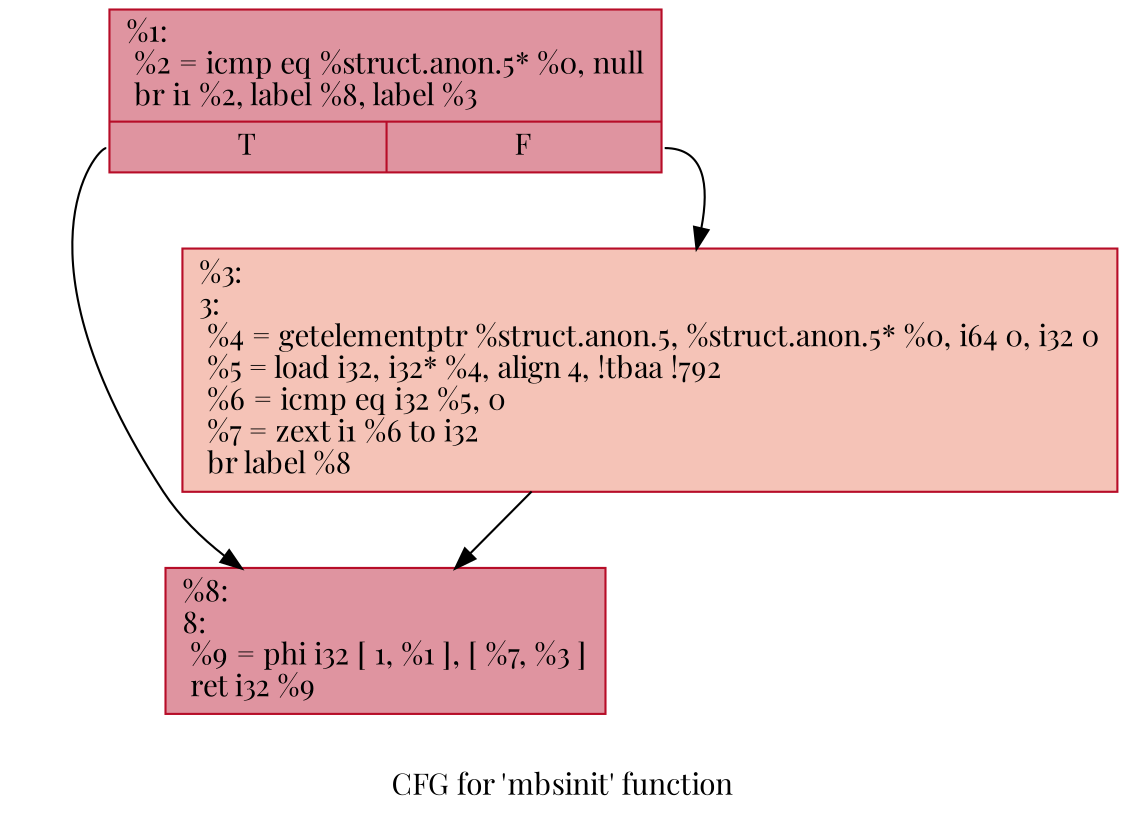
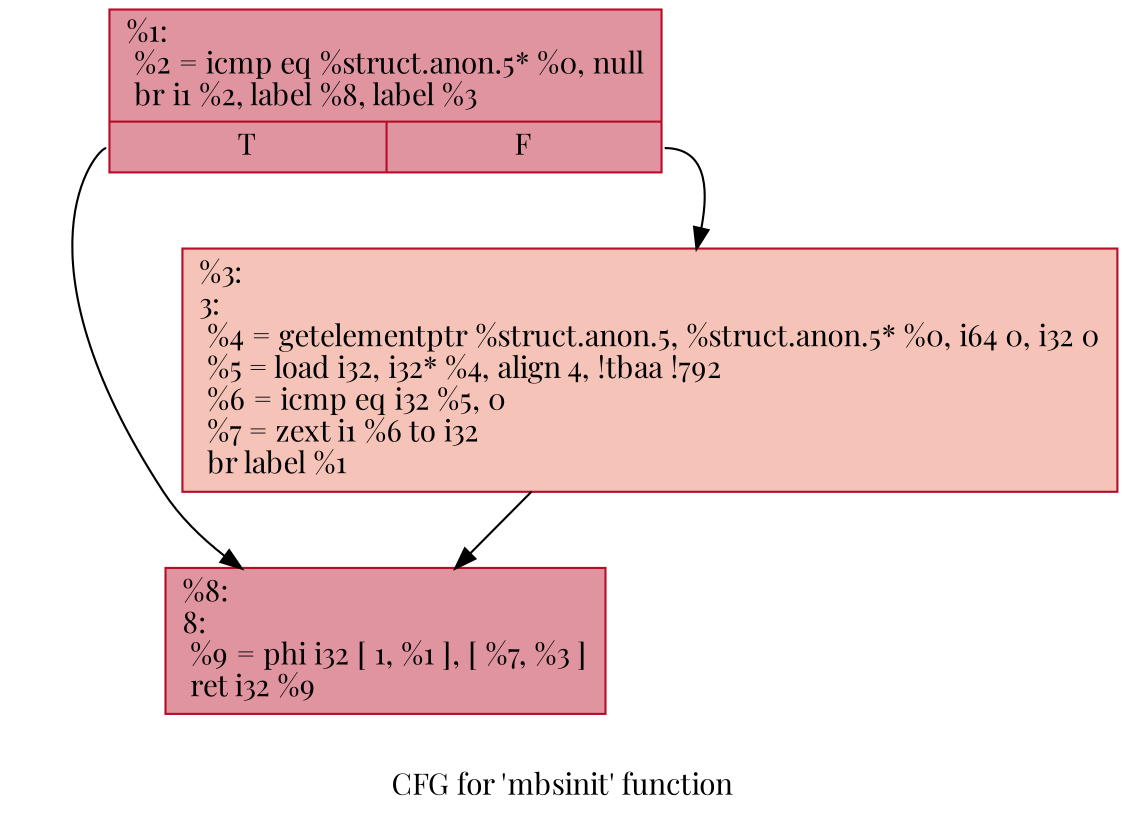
(277, 464) -> (273, 464)
